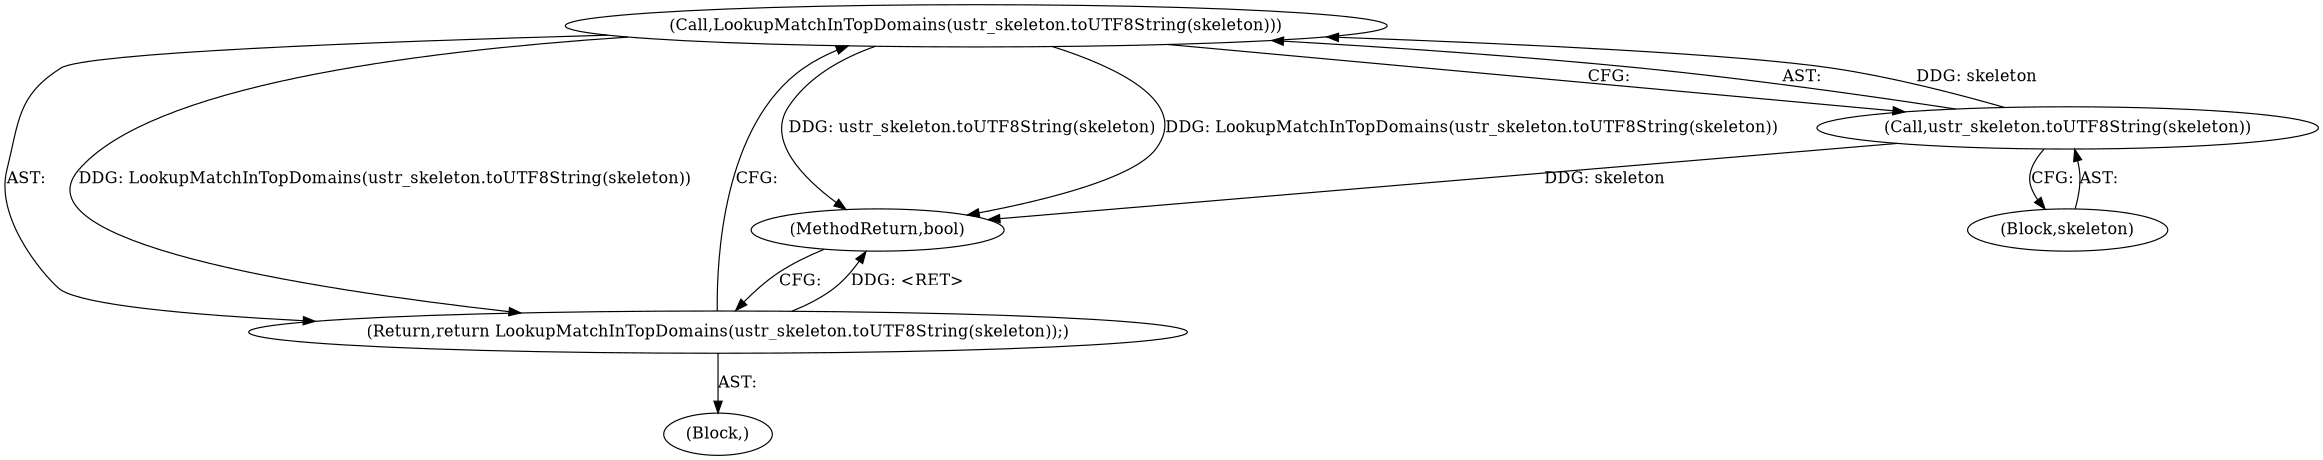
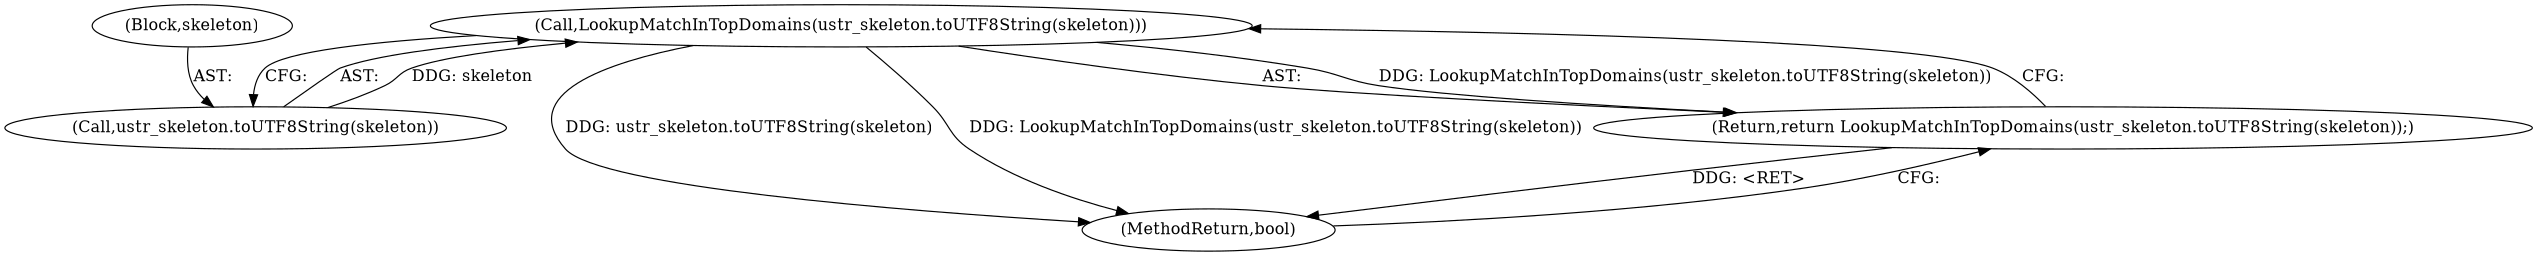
(2030, 173) -> none
(1448, 181) -> none
(718, 434) -> none
